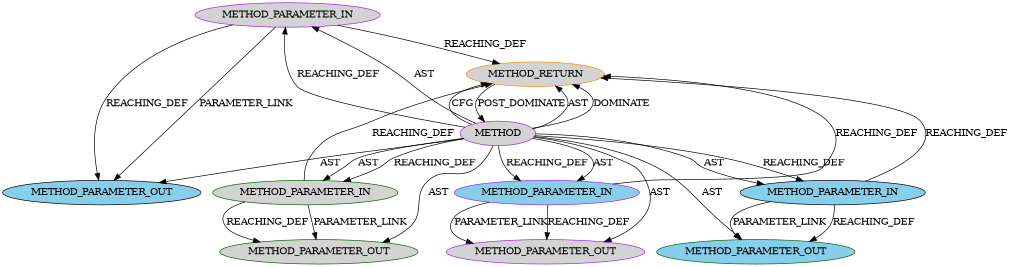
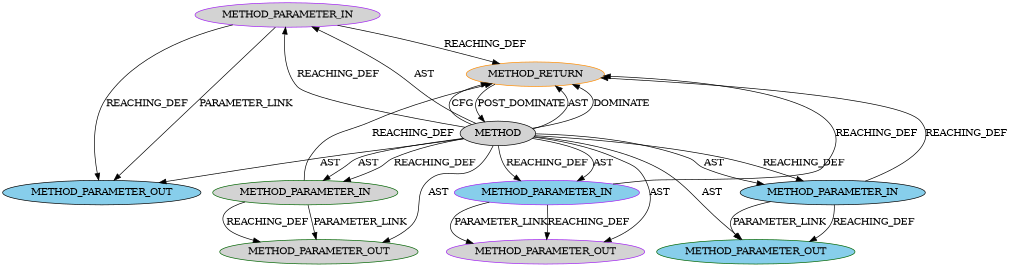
(498, 133) -> (498, 133)
